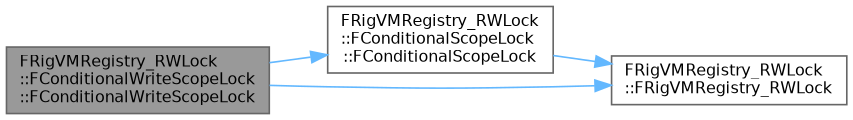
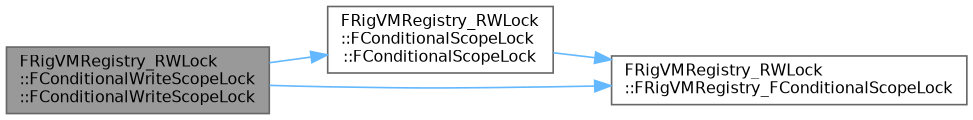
(729, 80) -> (789, 80)
